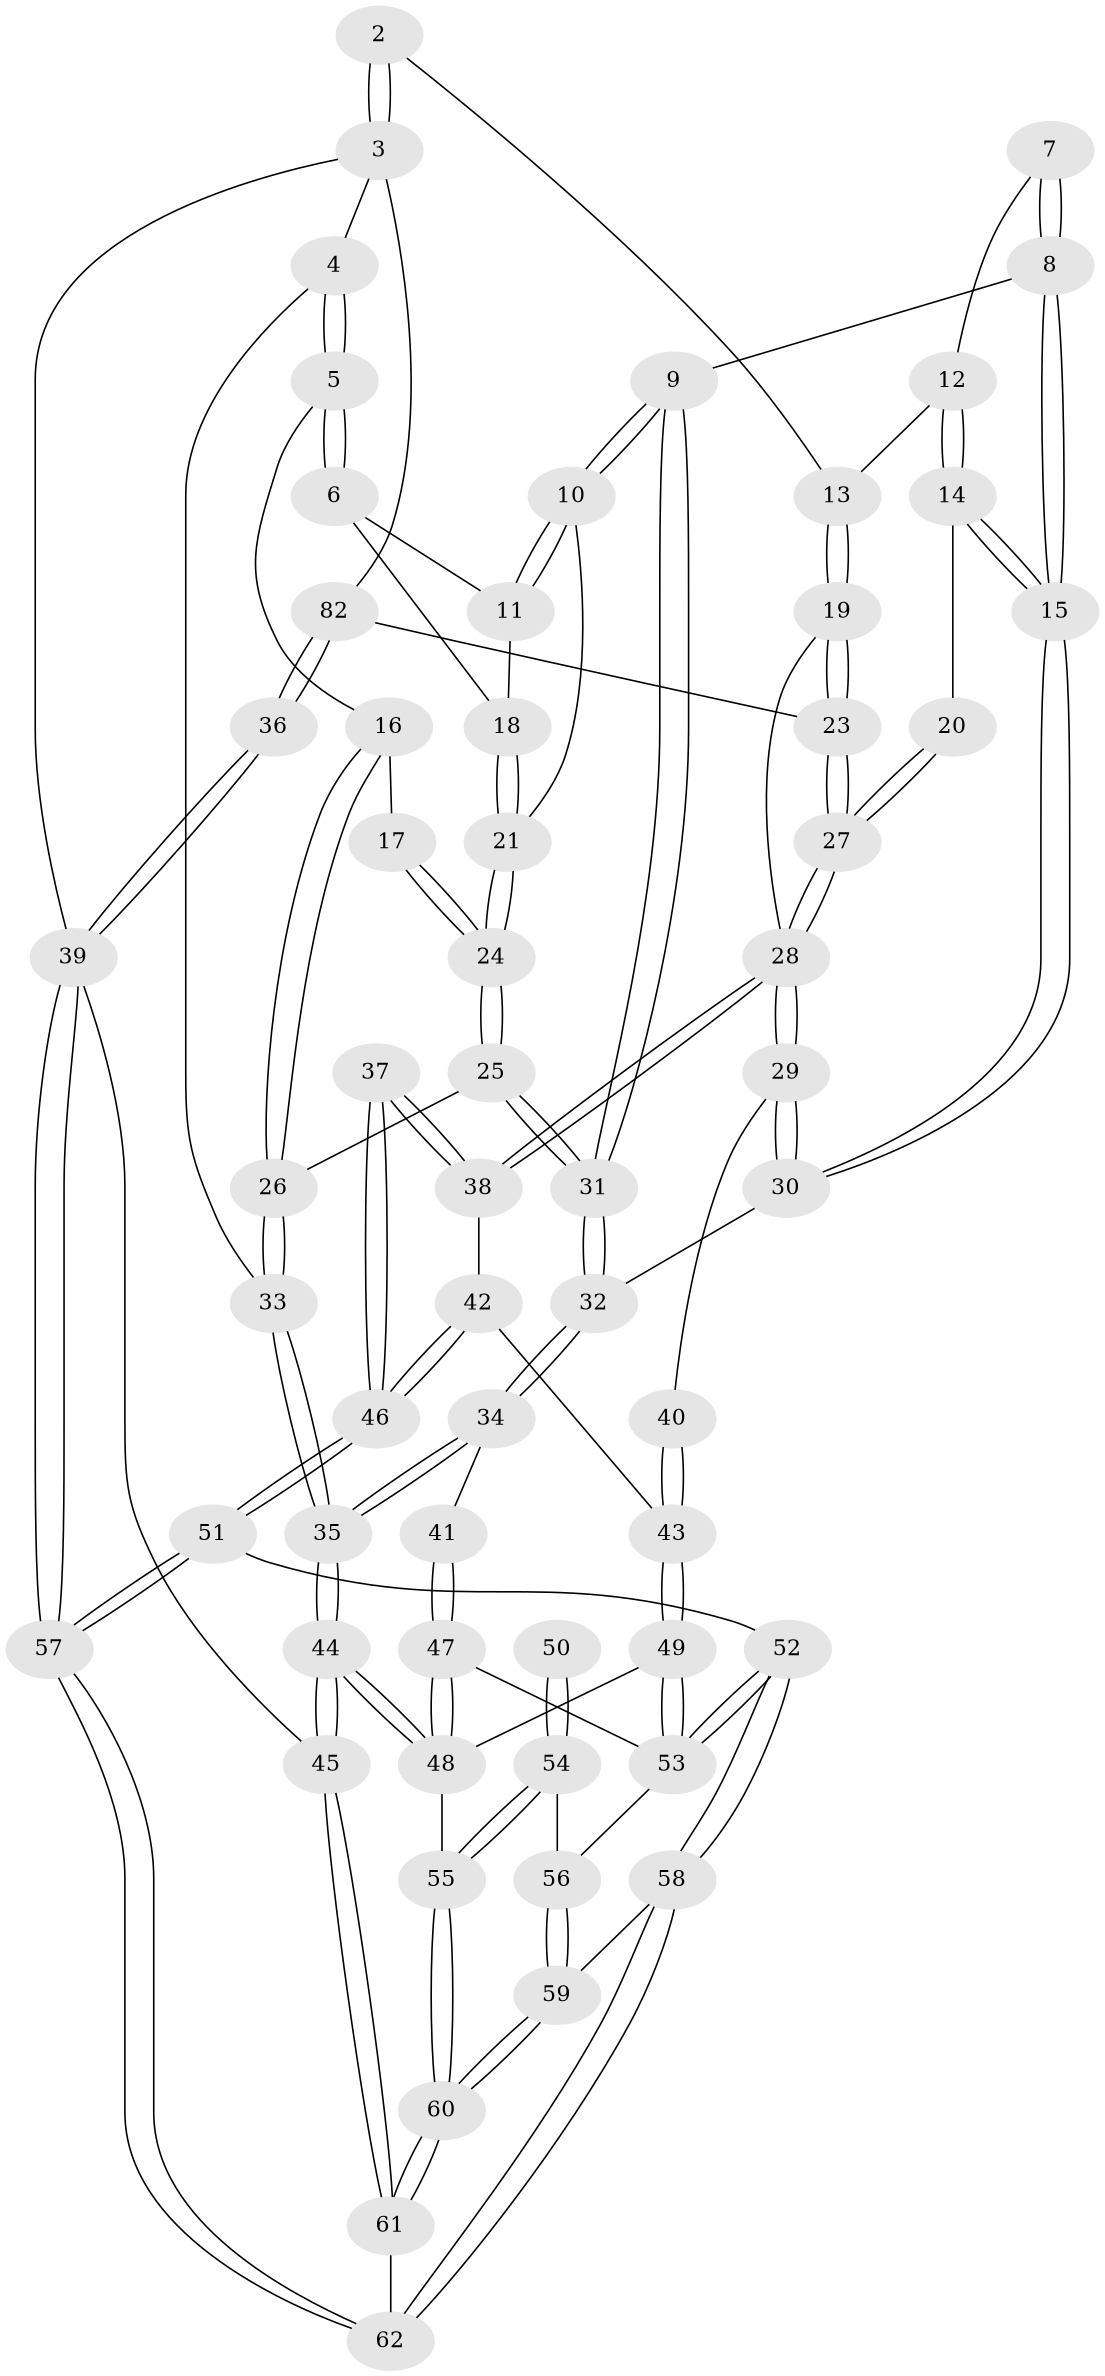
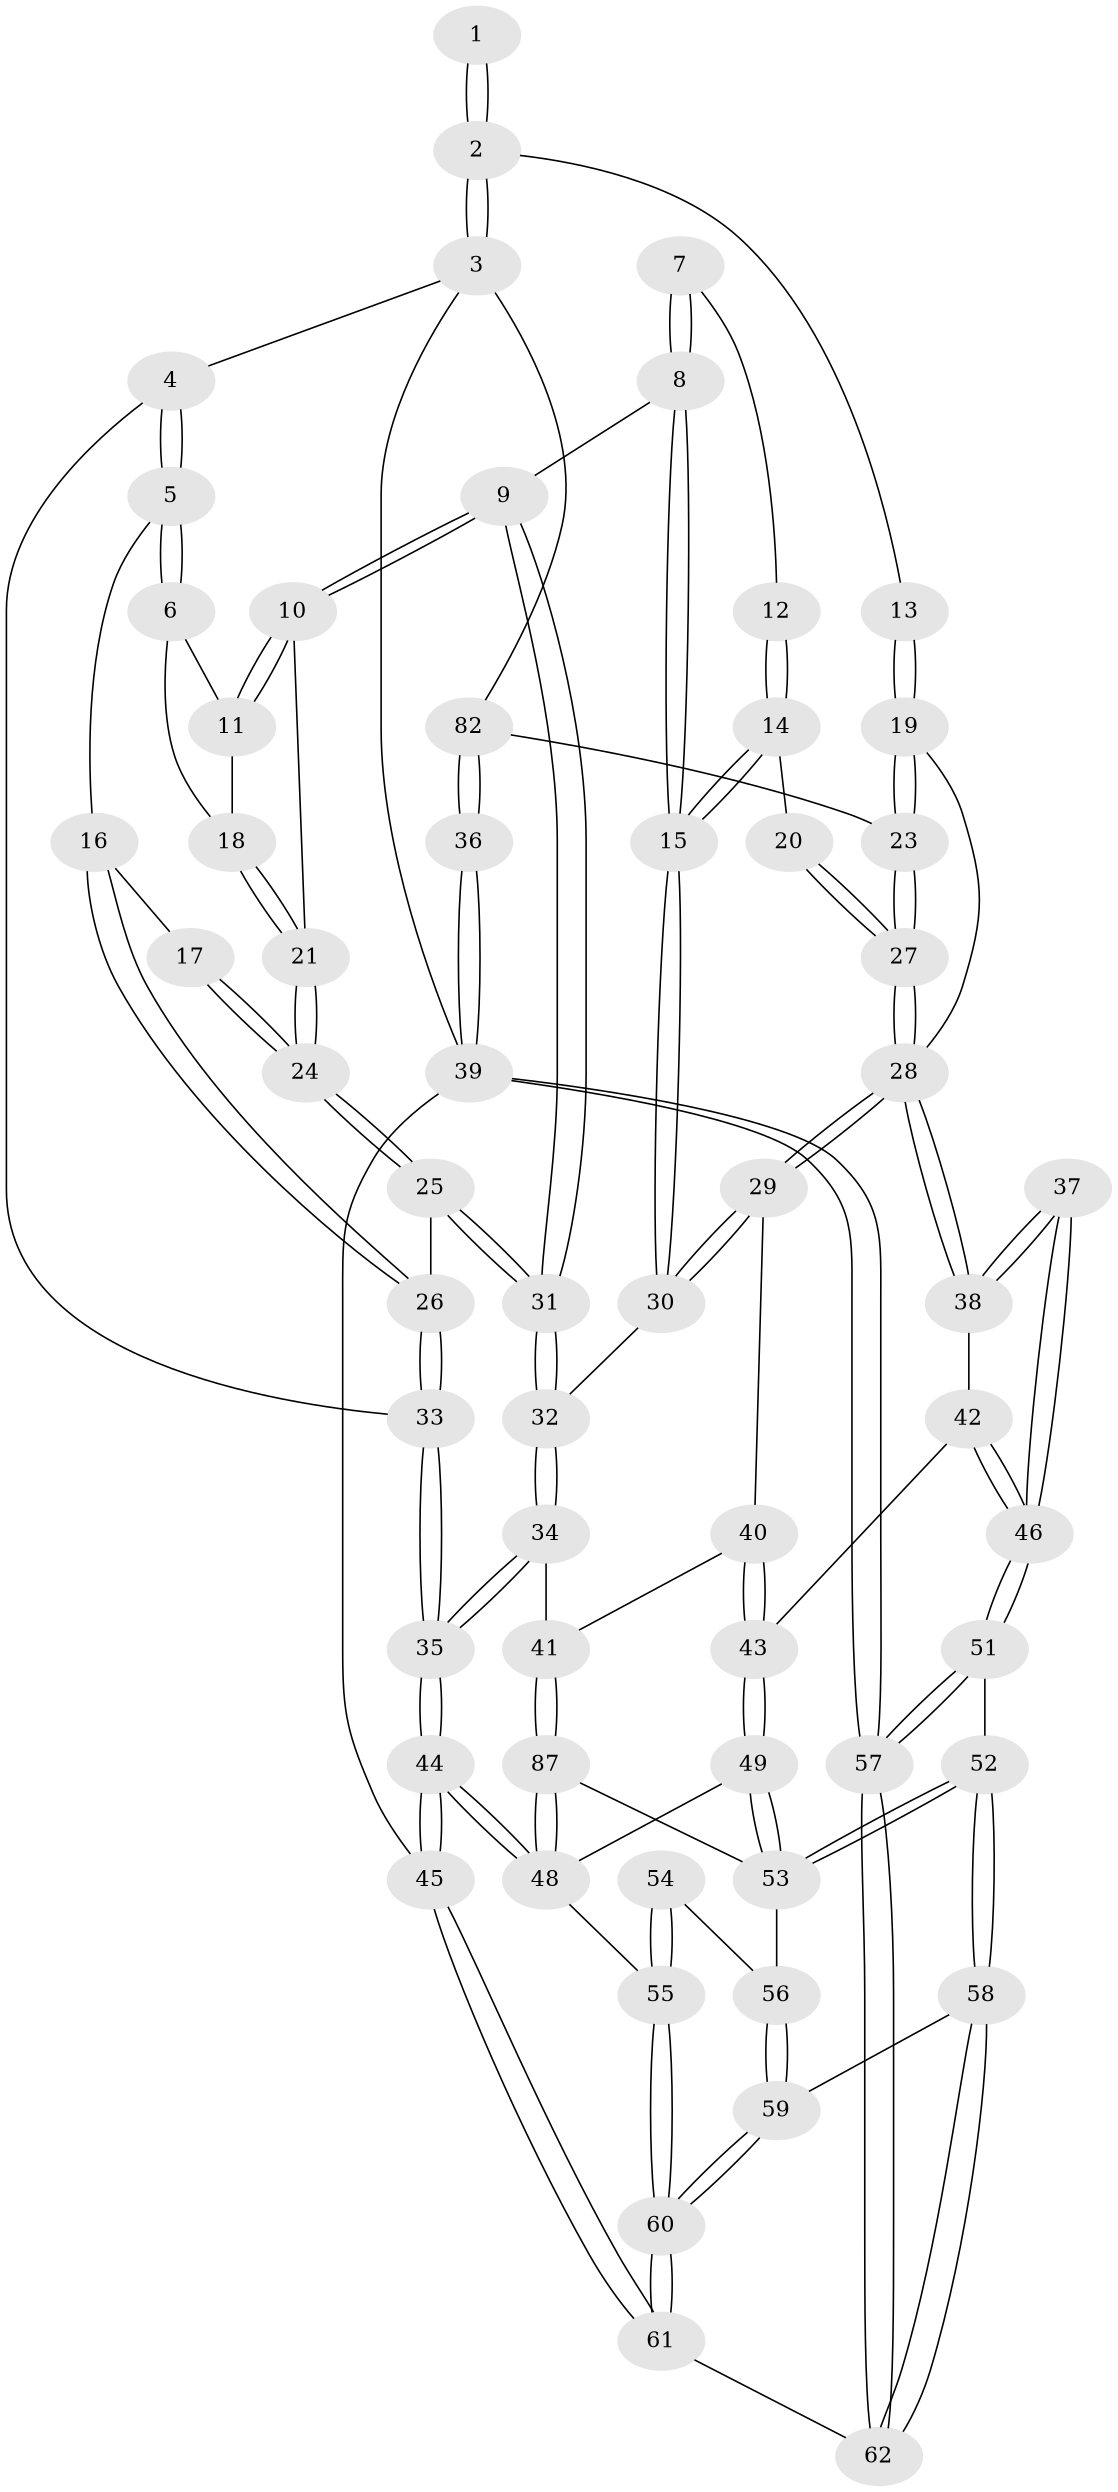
none -> (477, 35)
(895, 439) -> none
none -> (650, 1592)
(442, 1649) -> (546, 1765)
(557, 1649) -> none
